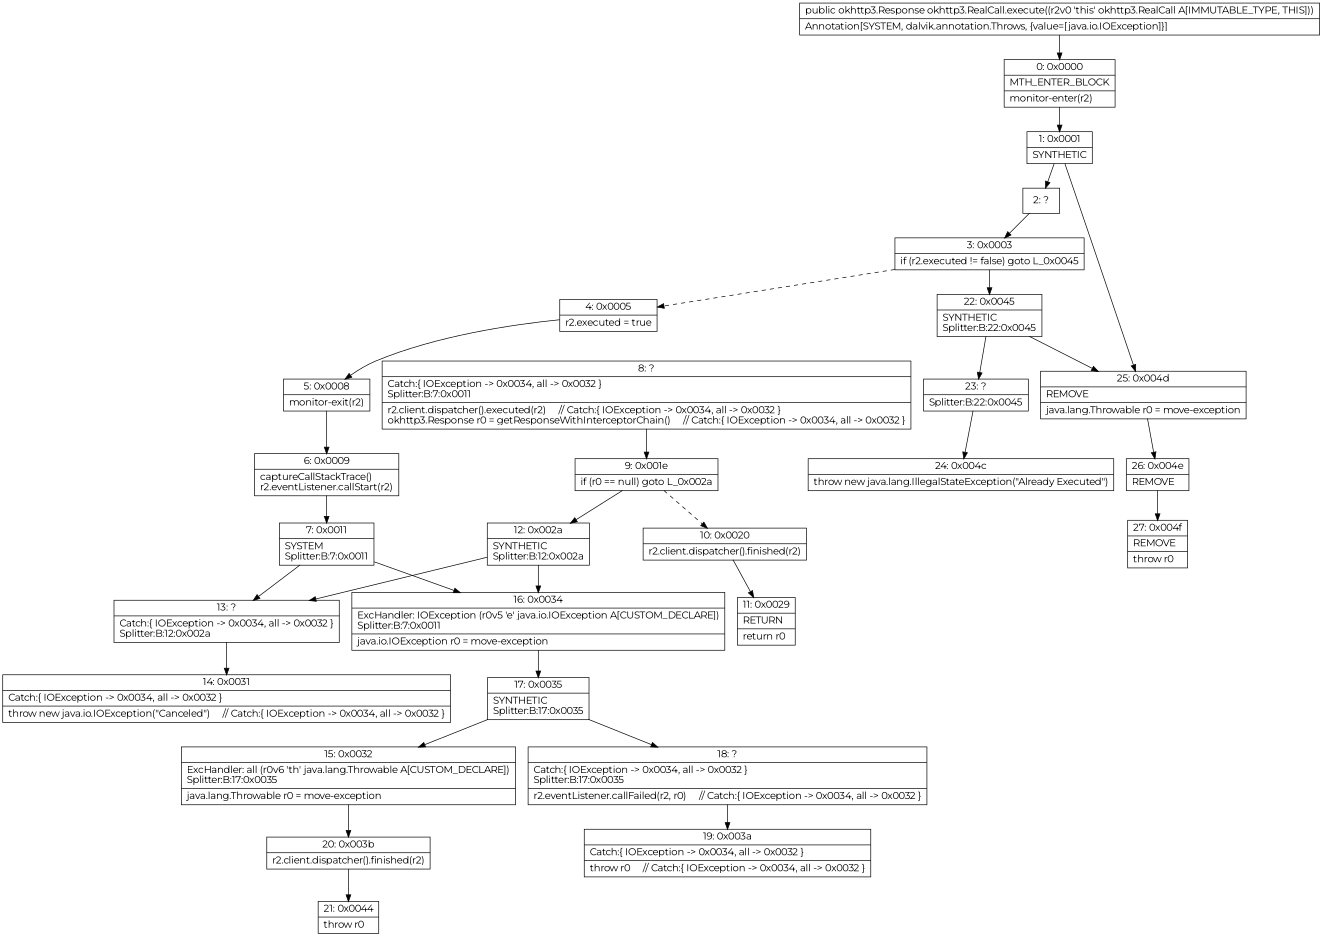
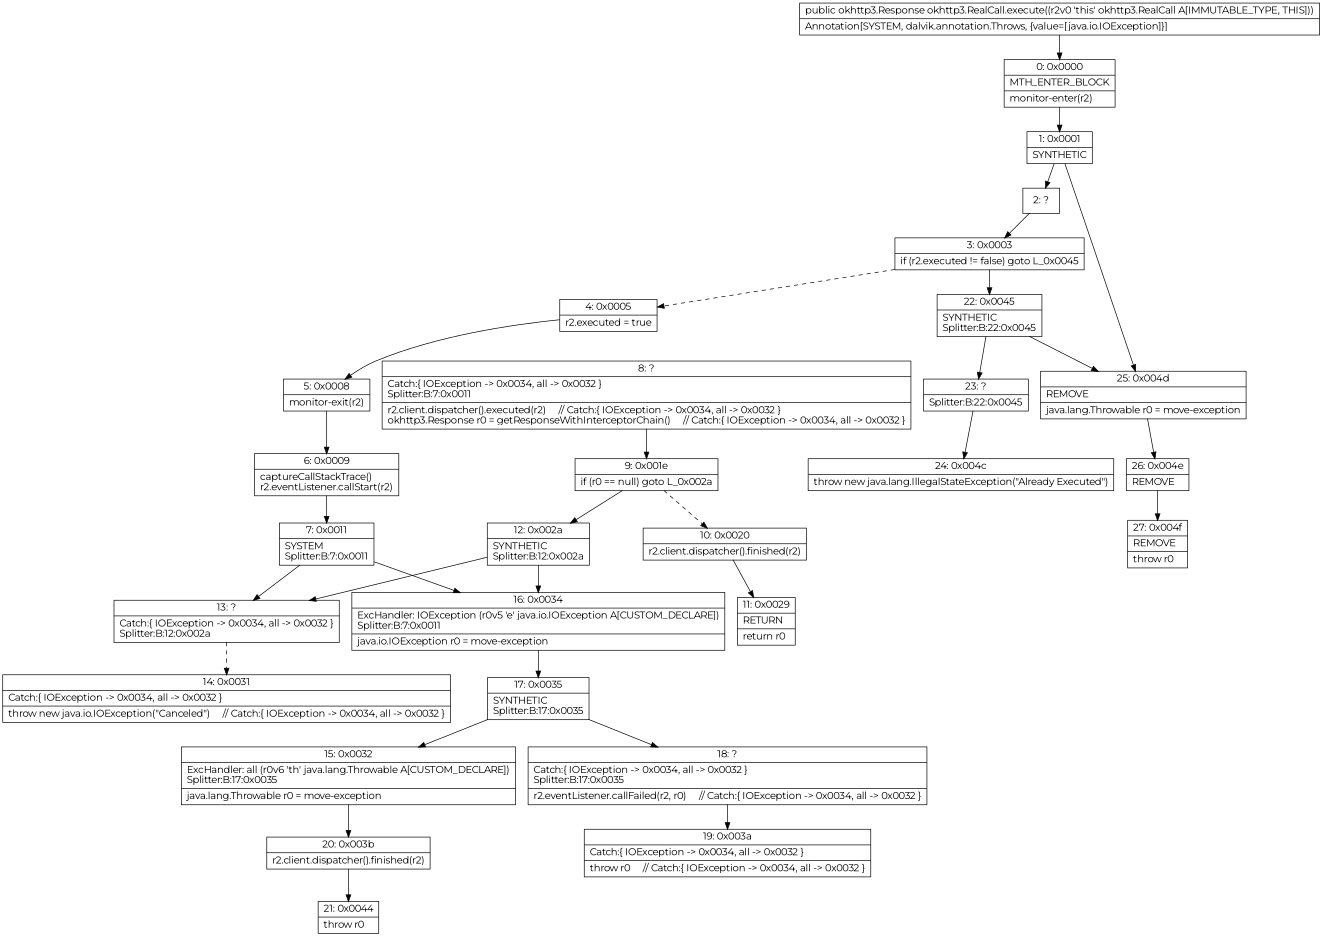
(227, 655) -> (227, 655)
